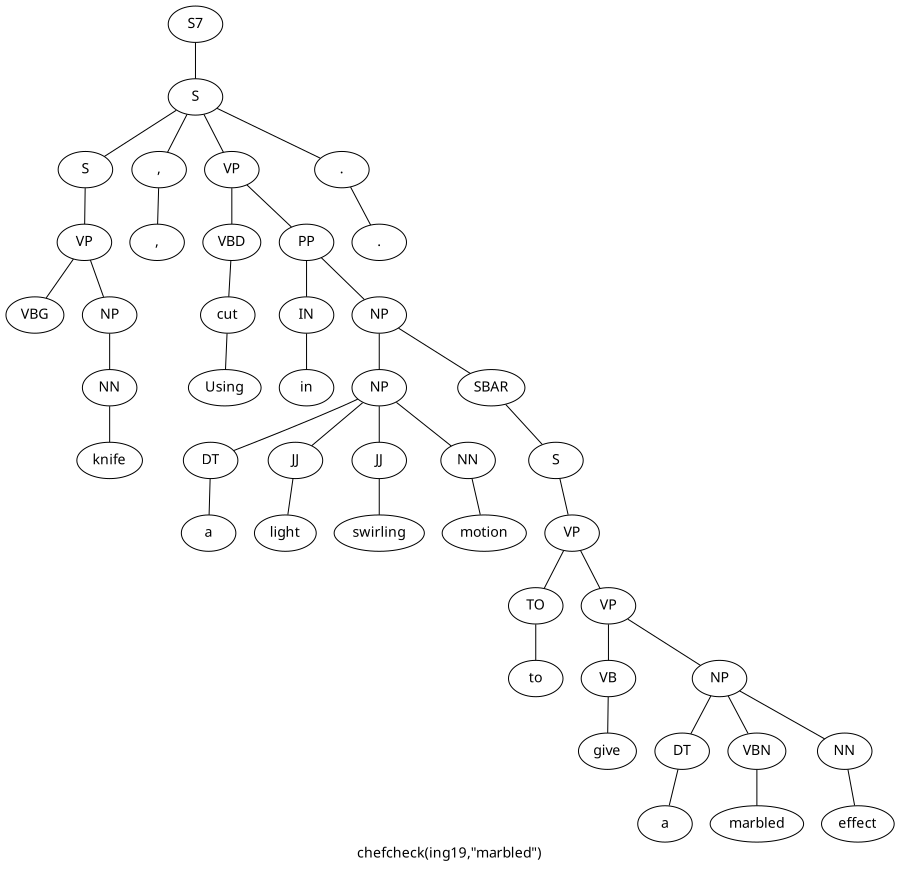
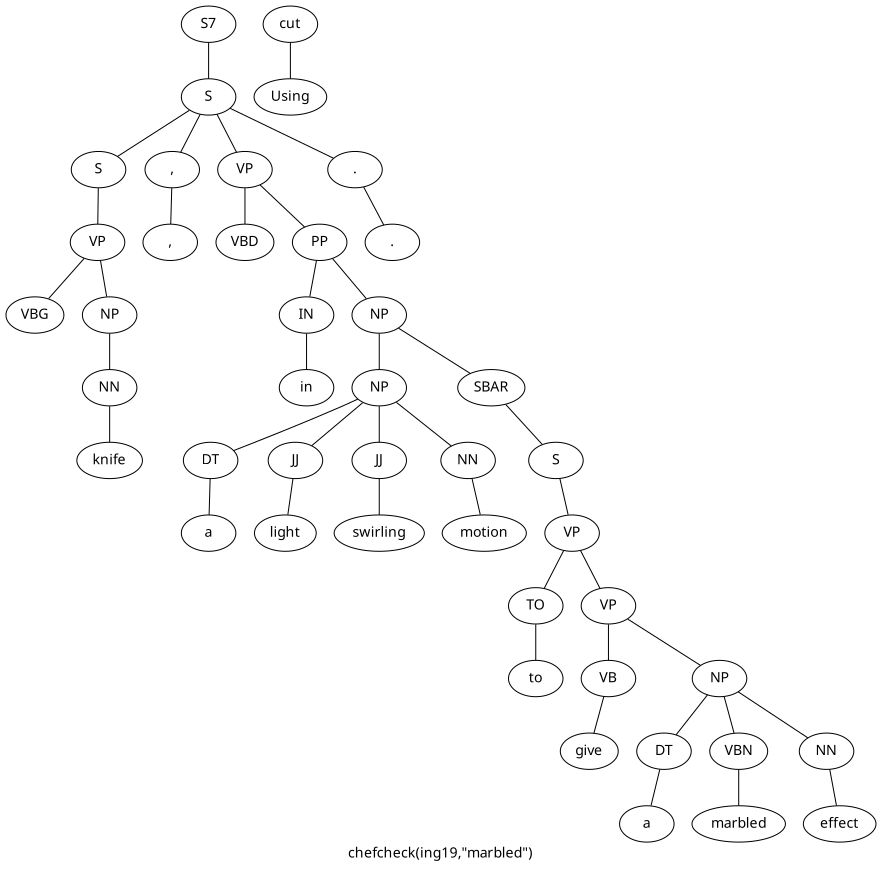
(230, 279) -> none
